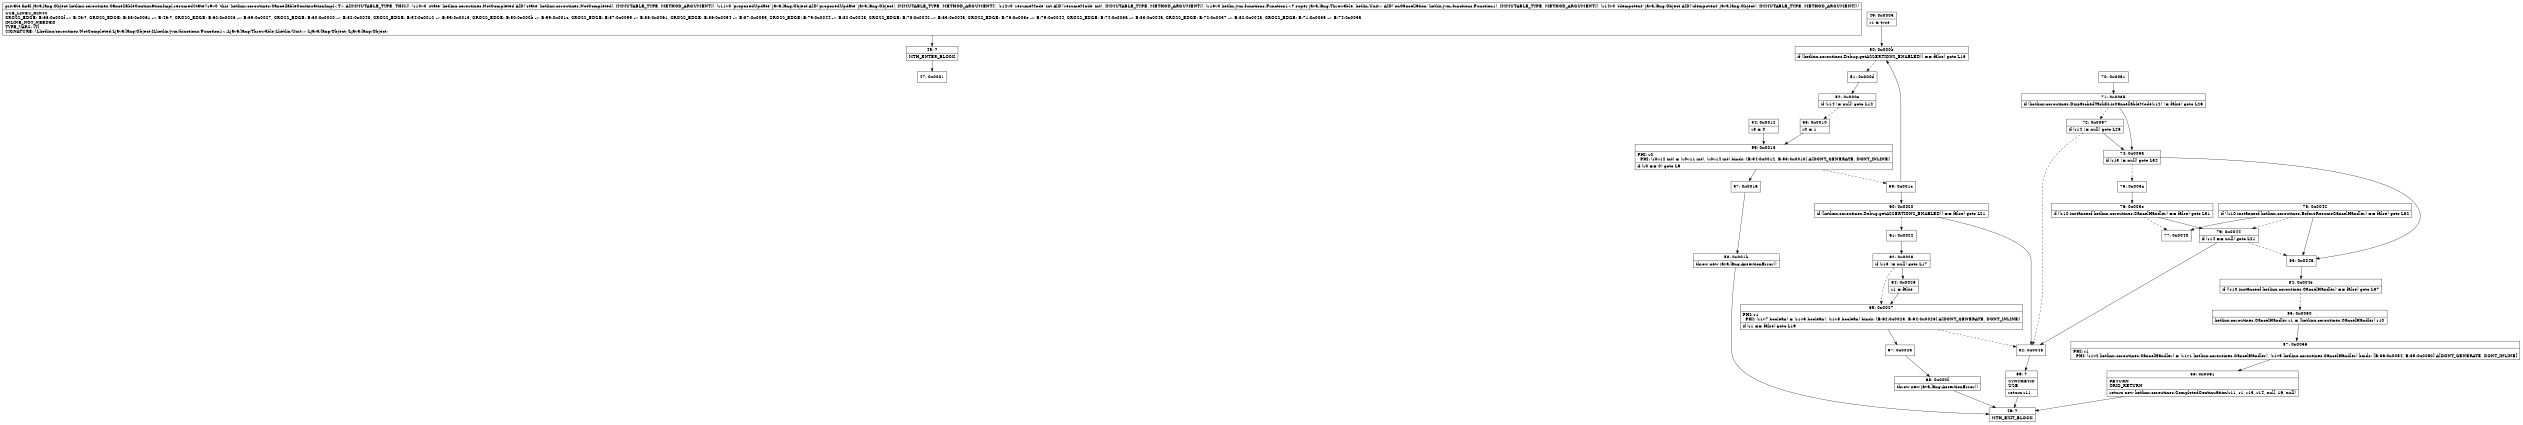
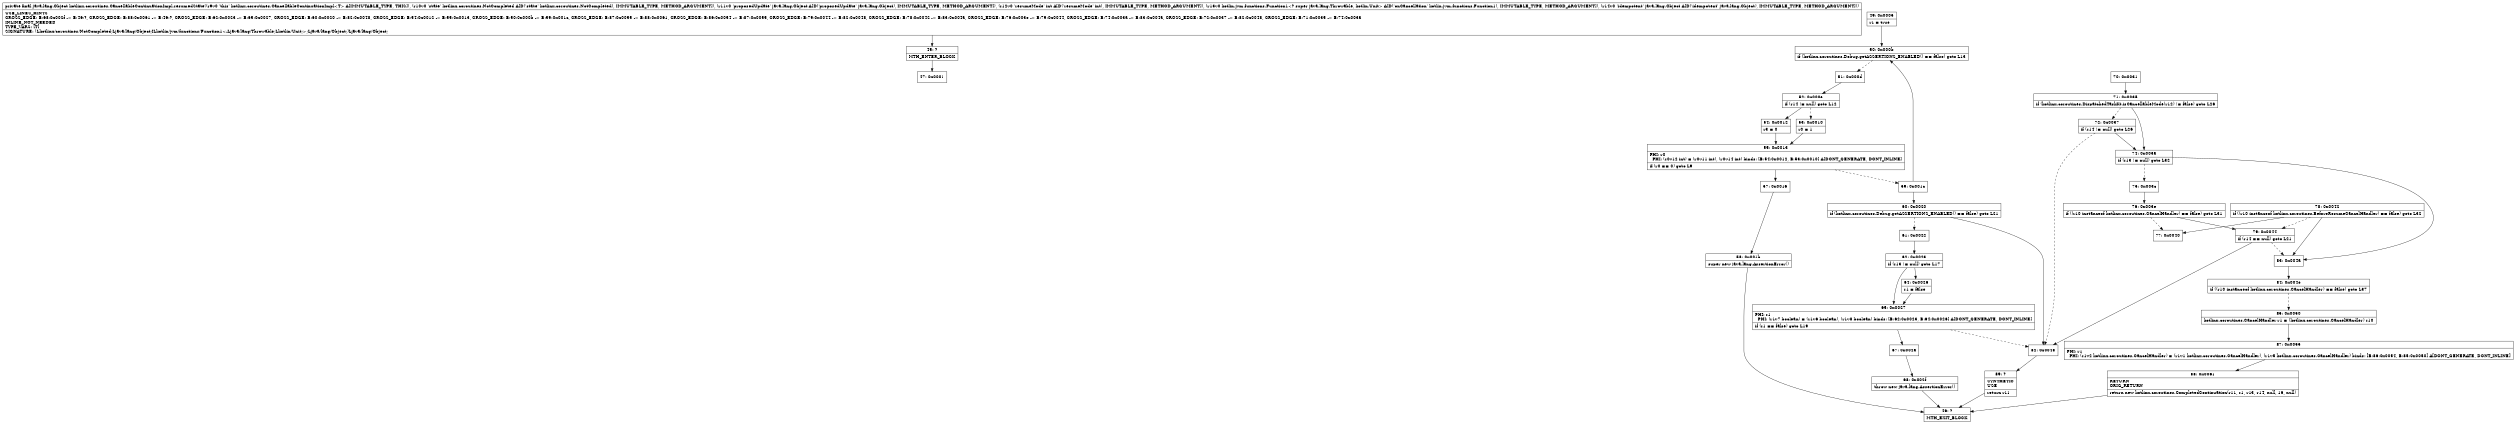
none -> (1795, 113)
(1736, 264) -> (1749, 264)
(1885, 283) -> (1897, 283)
